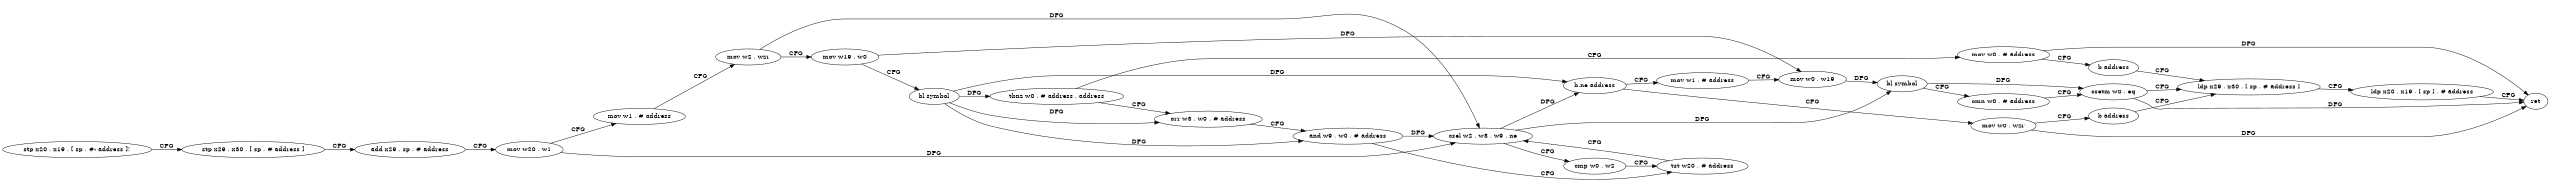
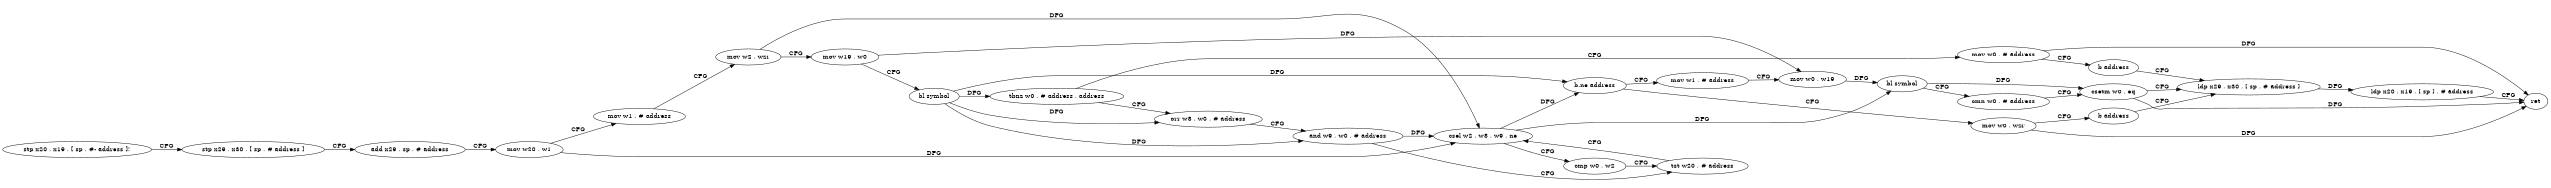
(2335, 86) -> (2335, 86)
